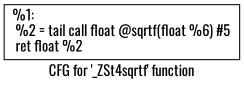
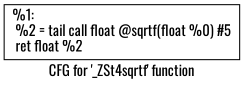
(122, 32) -> (122, 32)
